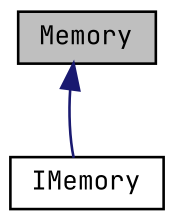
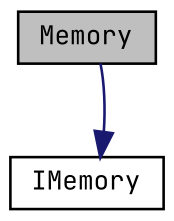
(70, 124) -> (104, 98)
